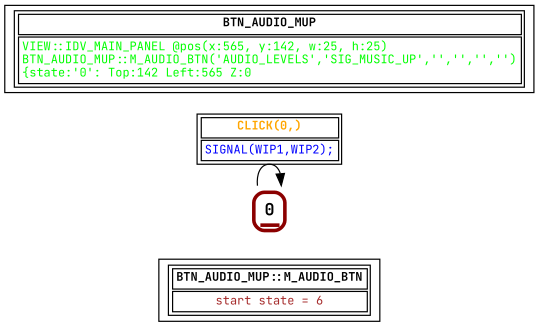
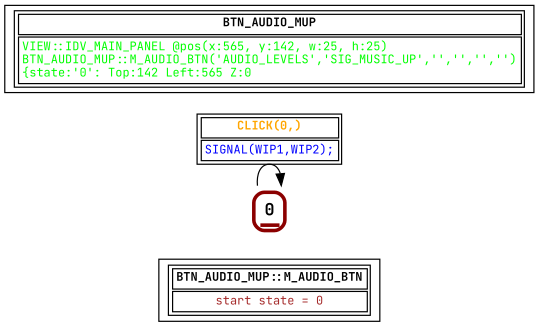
(270, 301) -> (270, 301)
